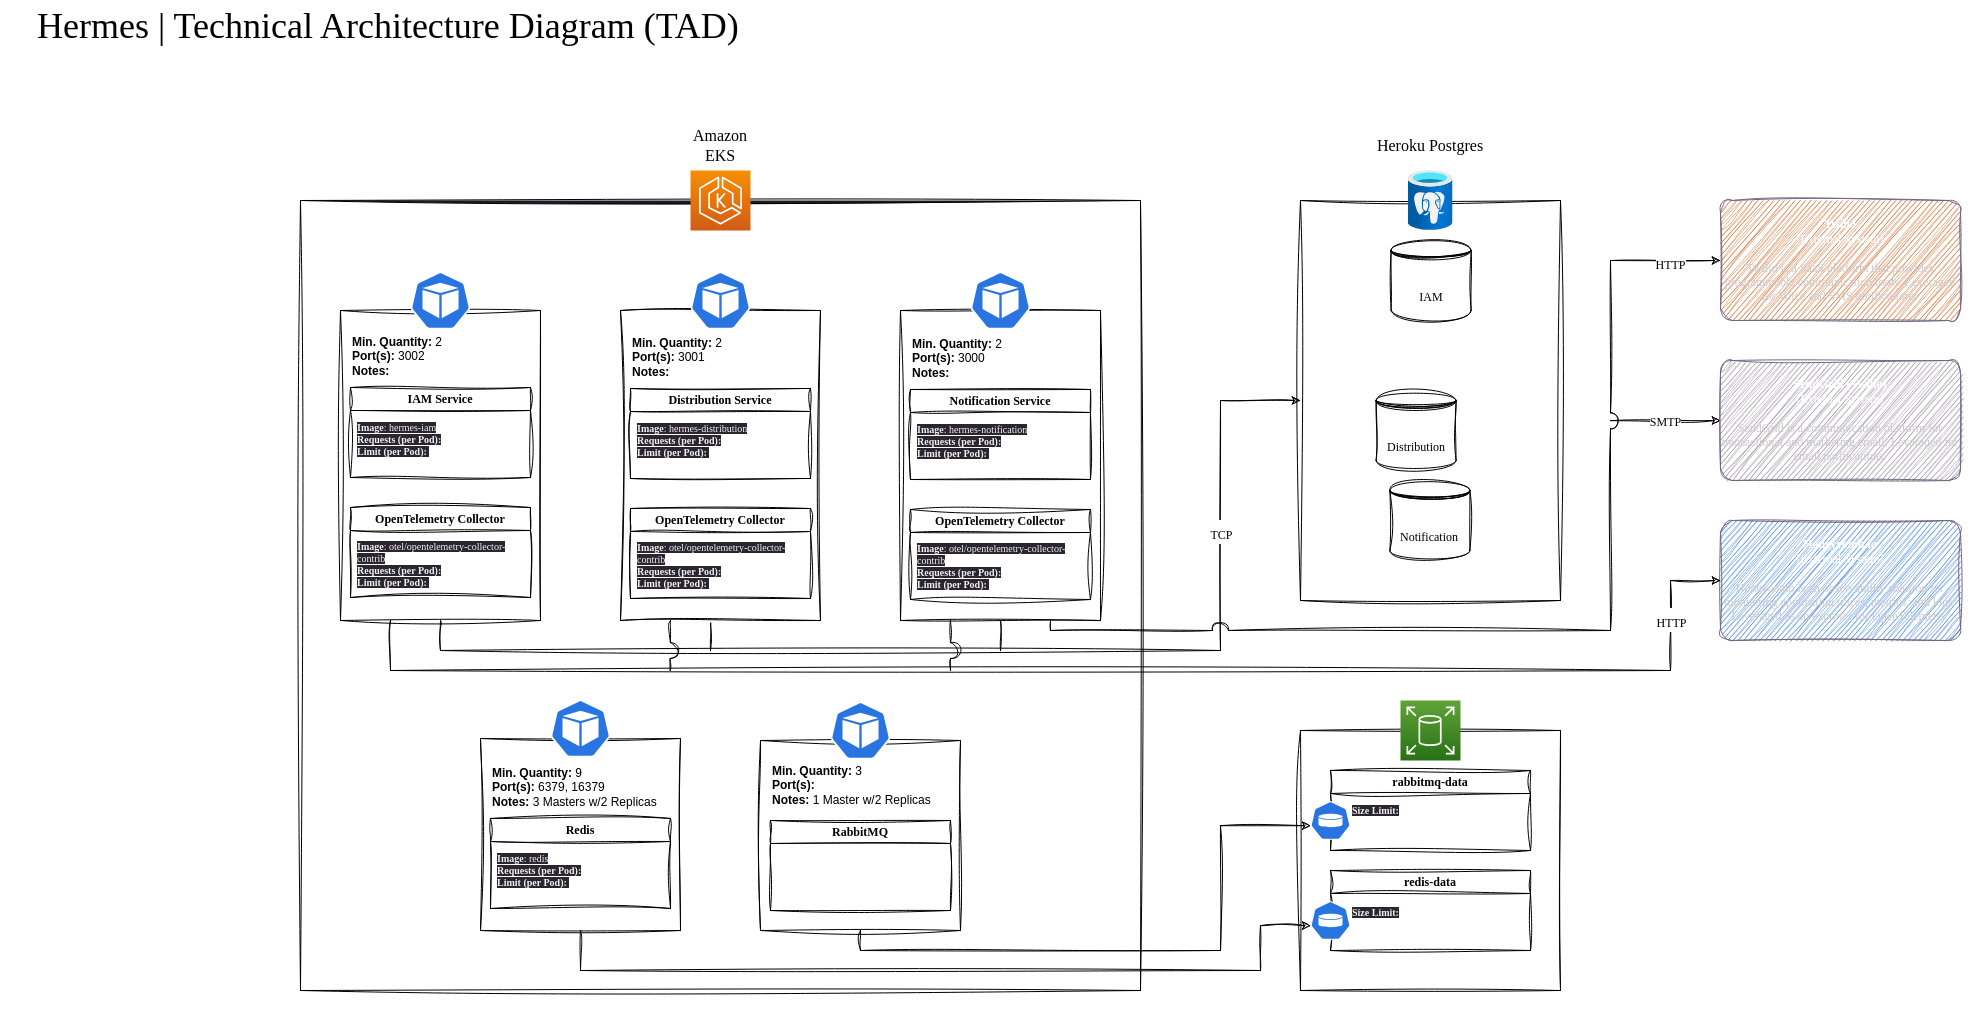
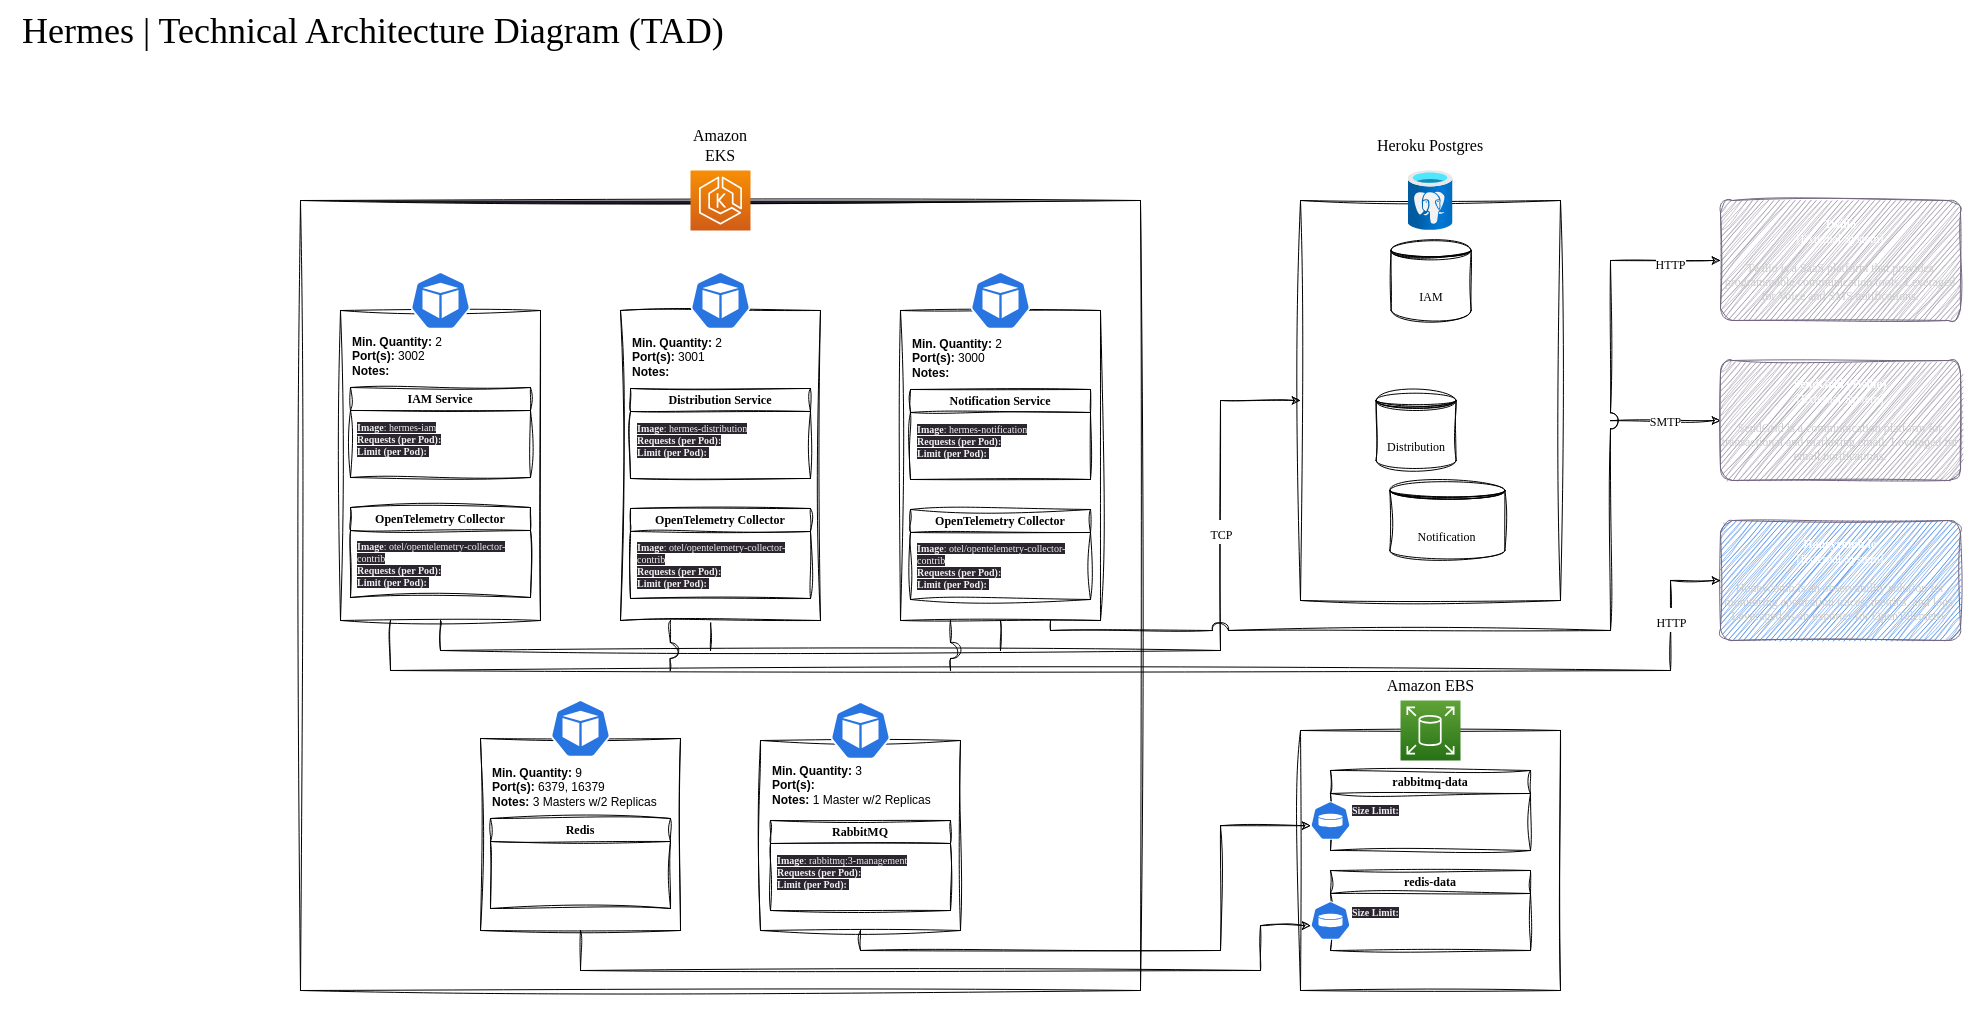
(456, 31) -> (441, 36)
(1841, 261) -> (1841, 261)
(1430, 521) -> (1447, 521)
none -> (1431, 686)
(581, 878) -> none
none -> (861, 880)
